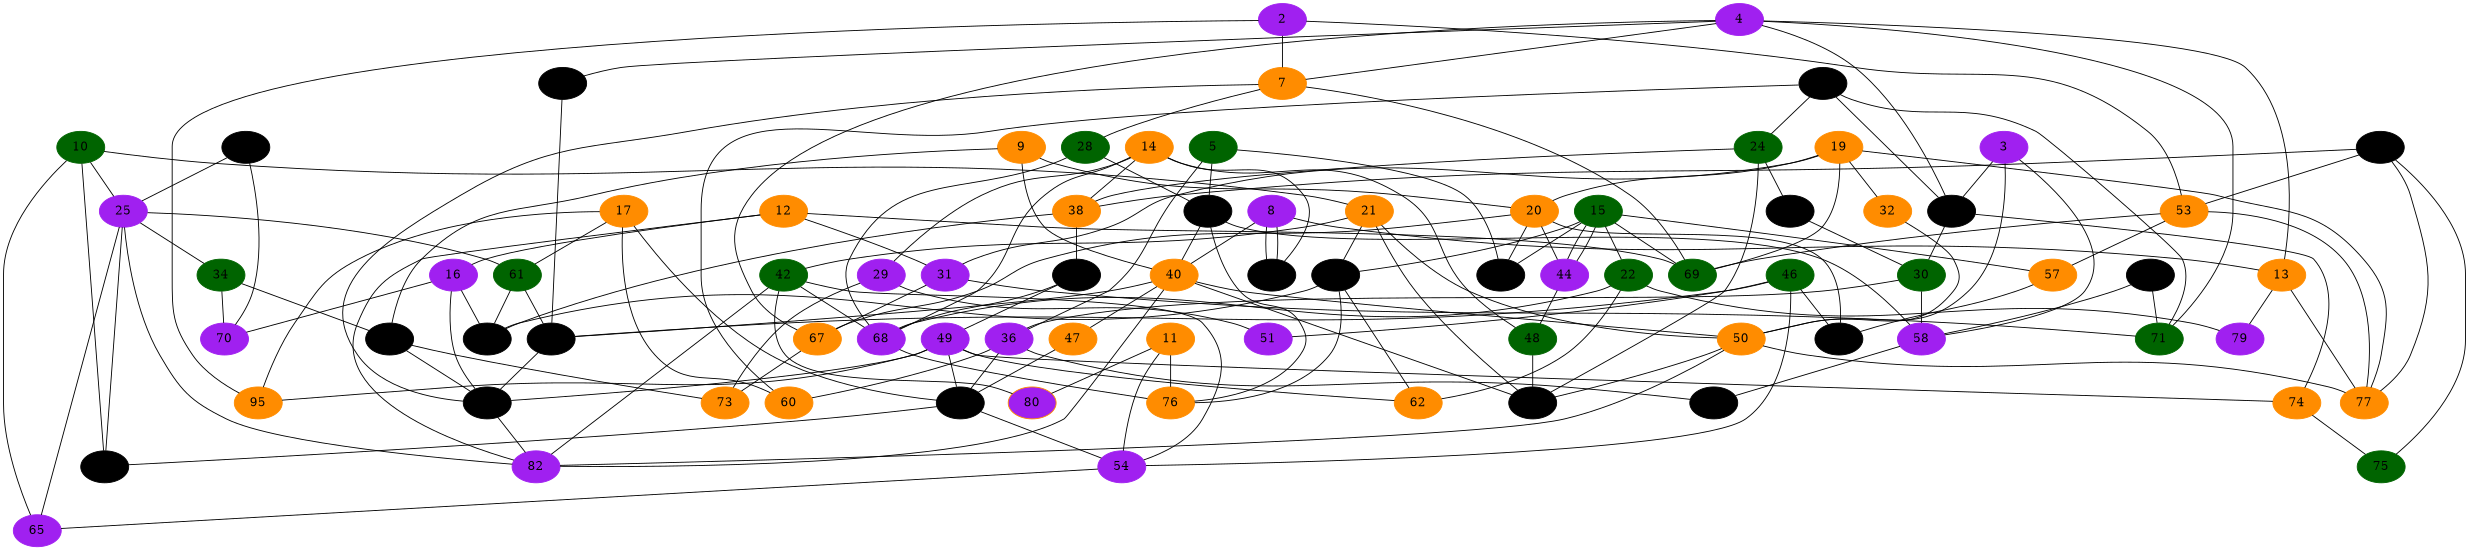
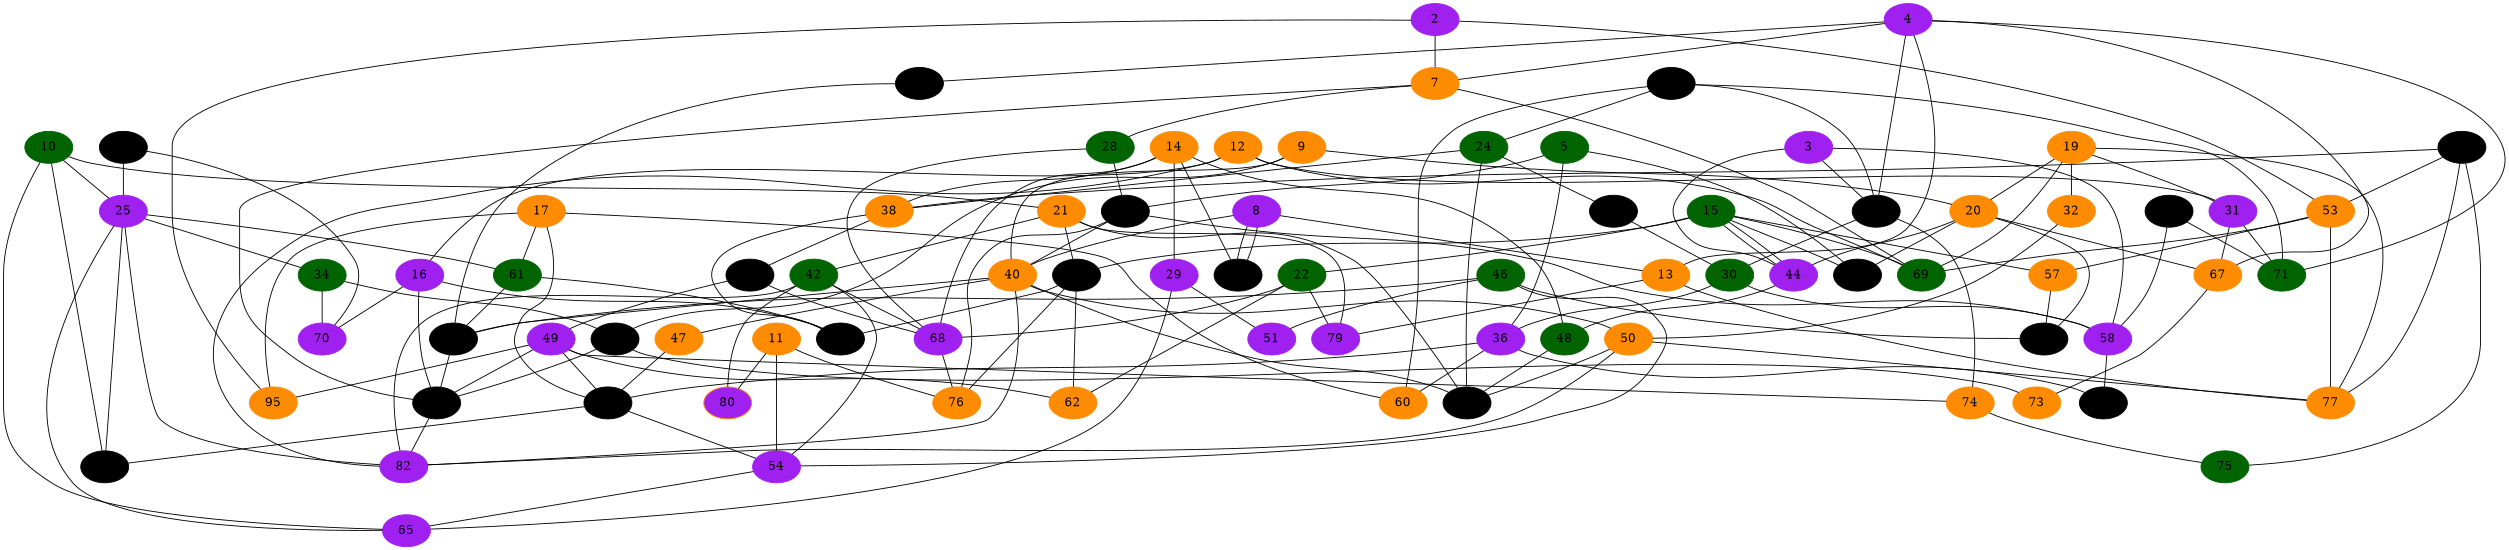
(1452, 282) -> (1242, 235)
(1959, 299) -> (1674, 205)
(796, 315) -> (847, 494)
